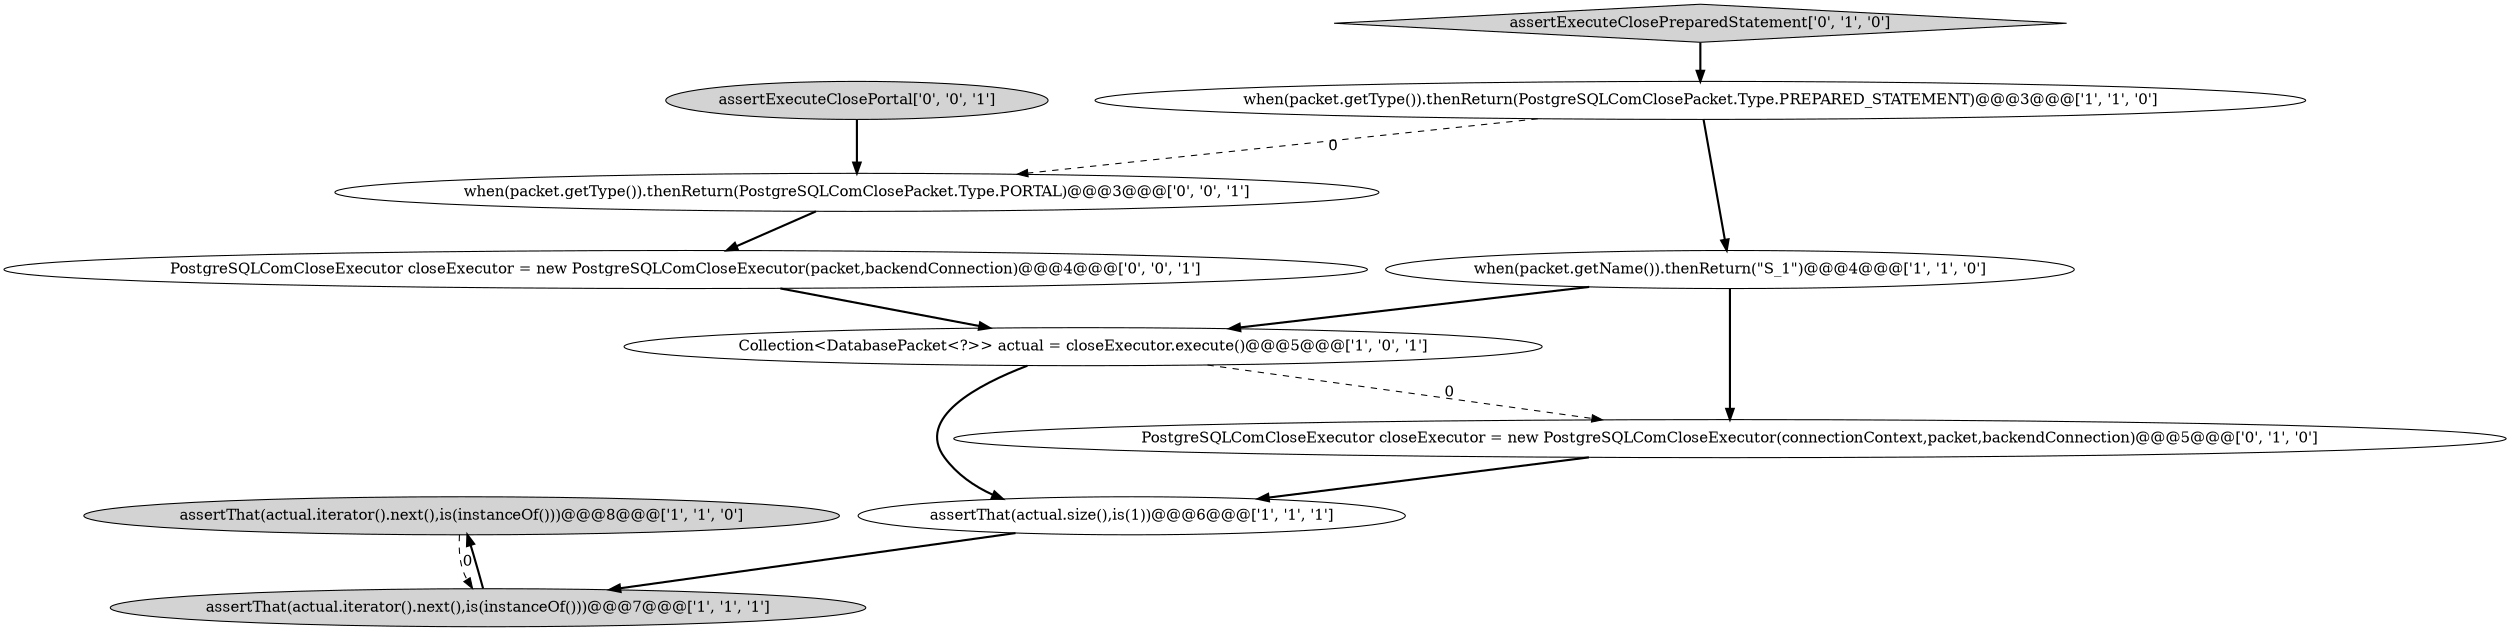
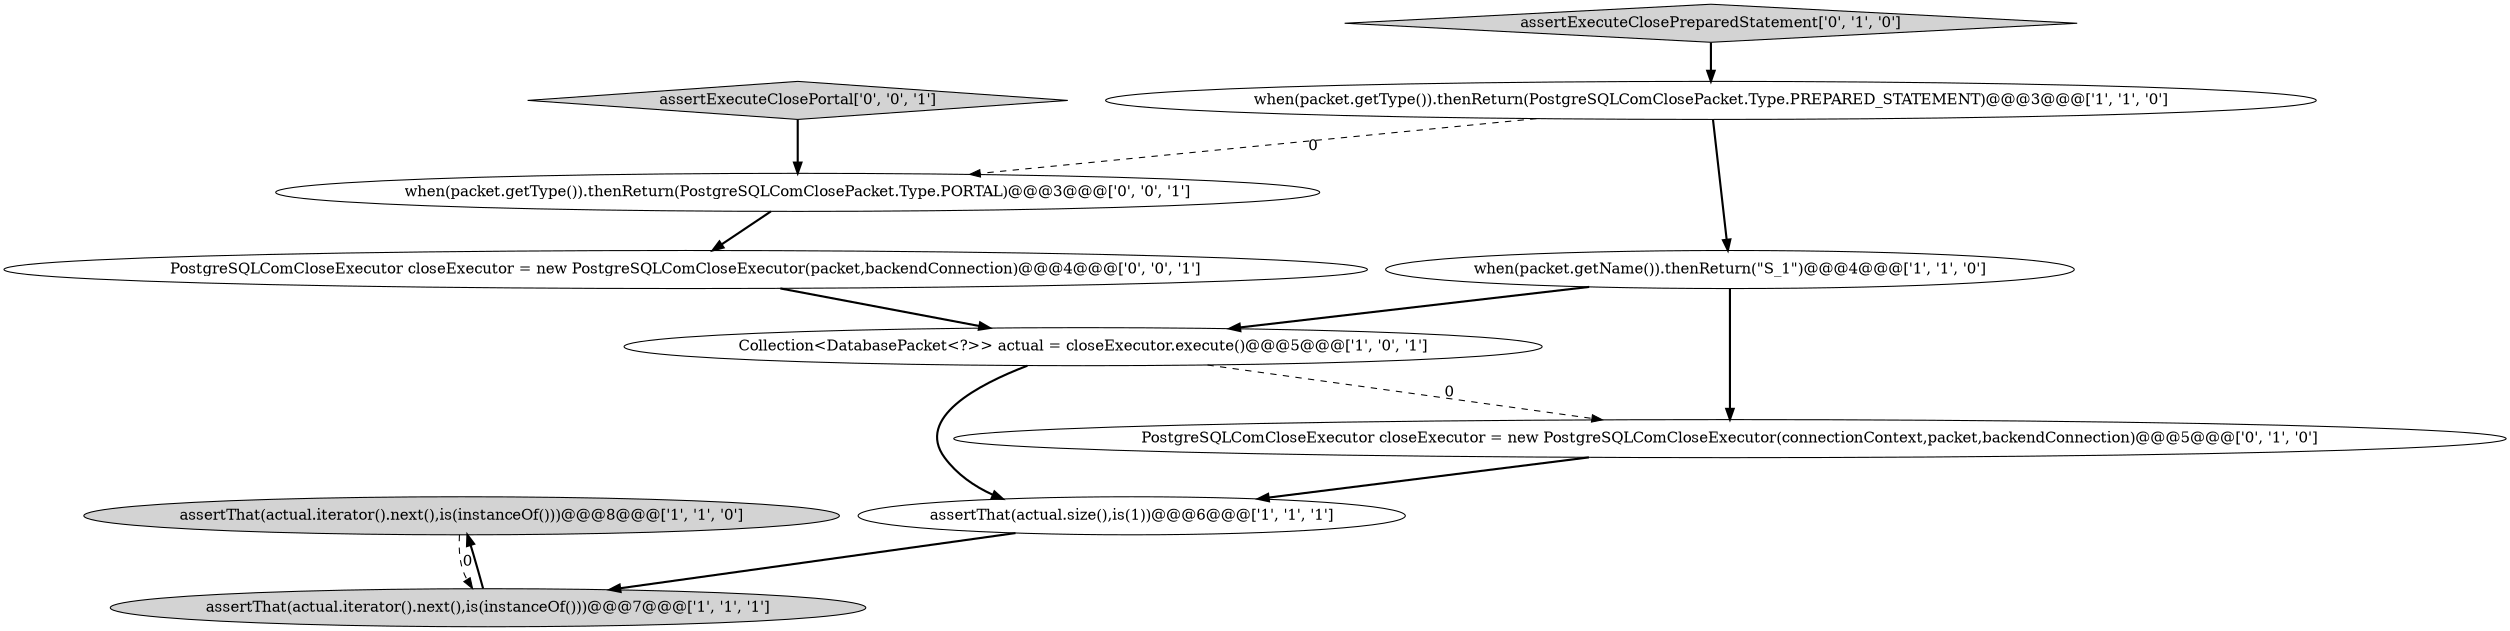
(857, 100) -> (798, 100)
